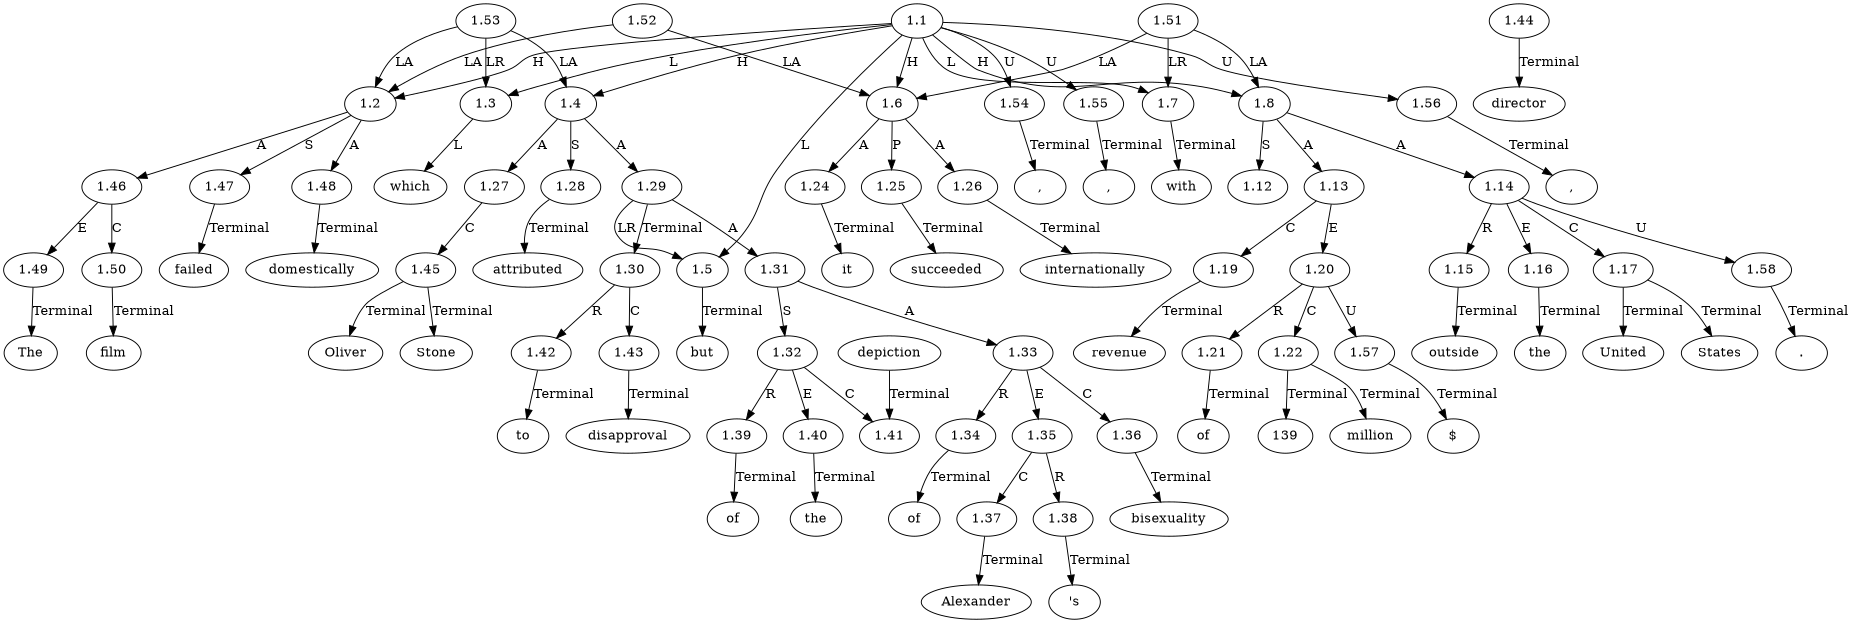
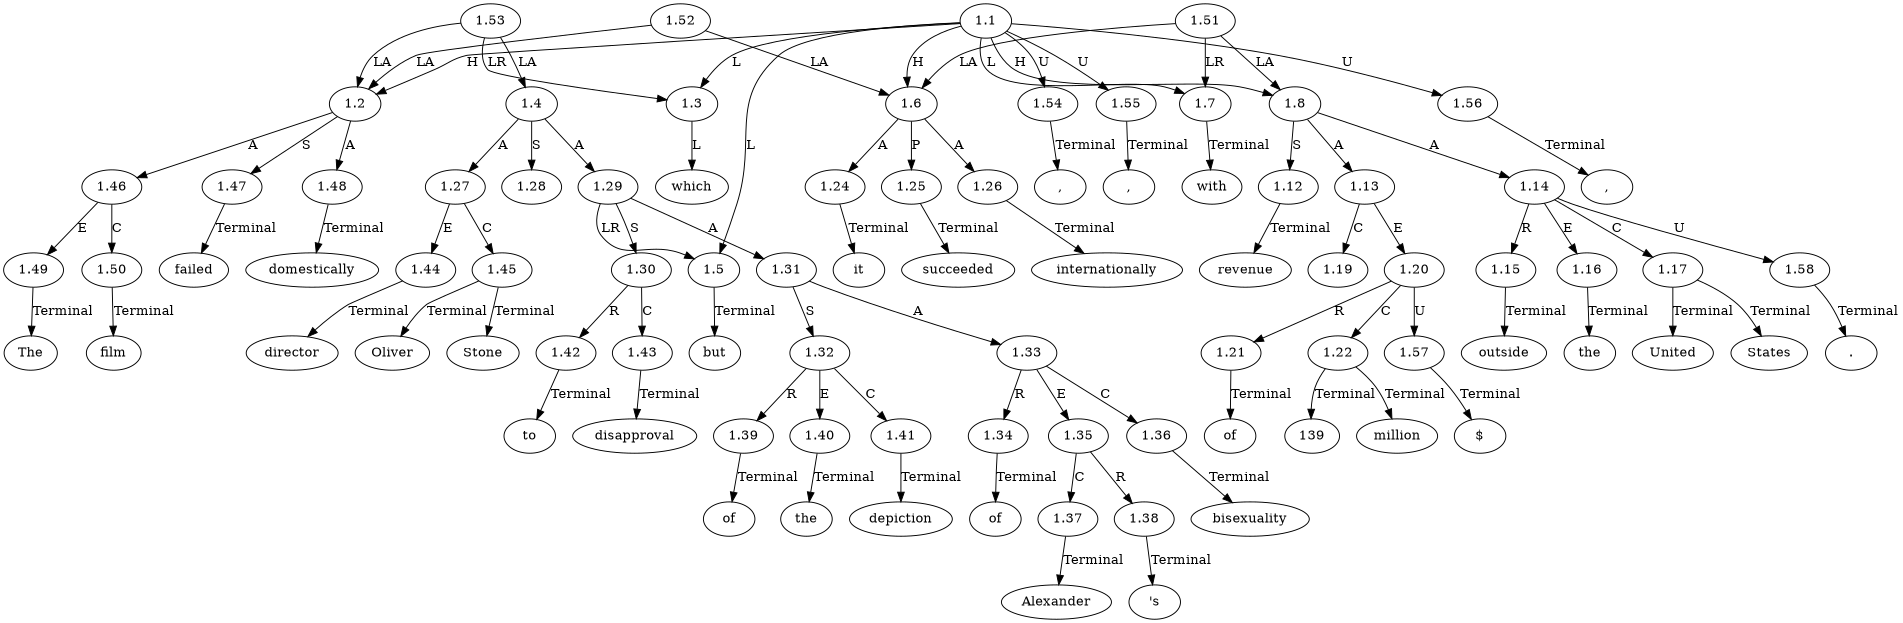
(753, 52) -> none
none -> (442, 224)
(673, 229) -> (635, 229)
(528, 270) -> none
(1166, 301) -> (1269, 224)
(889, 390) -> (901, 473)
